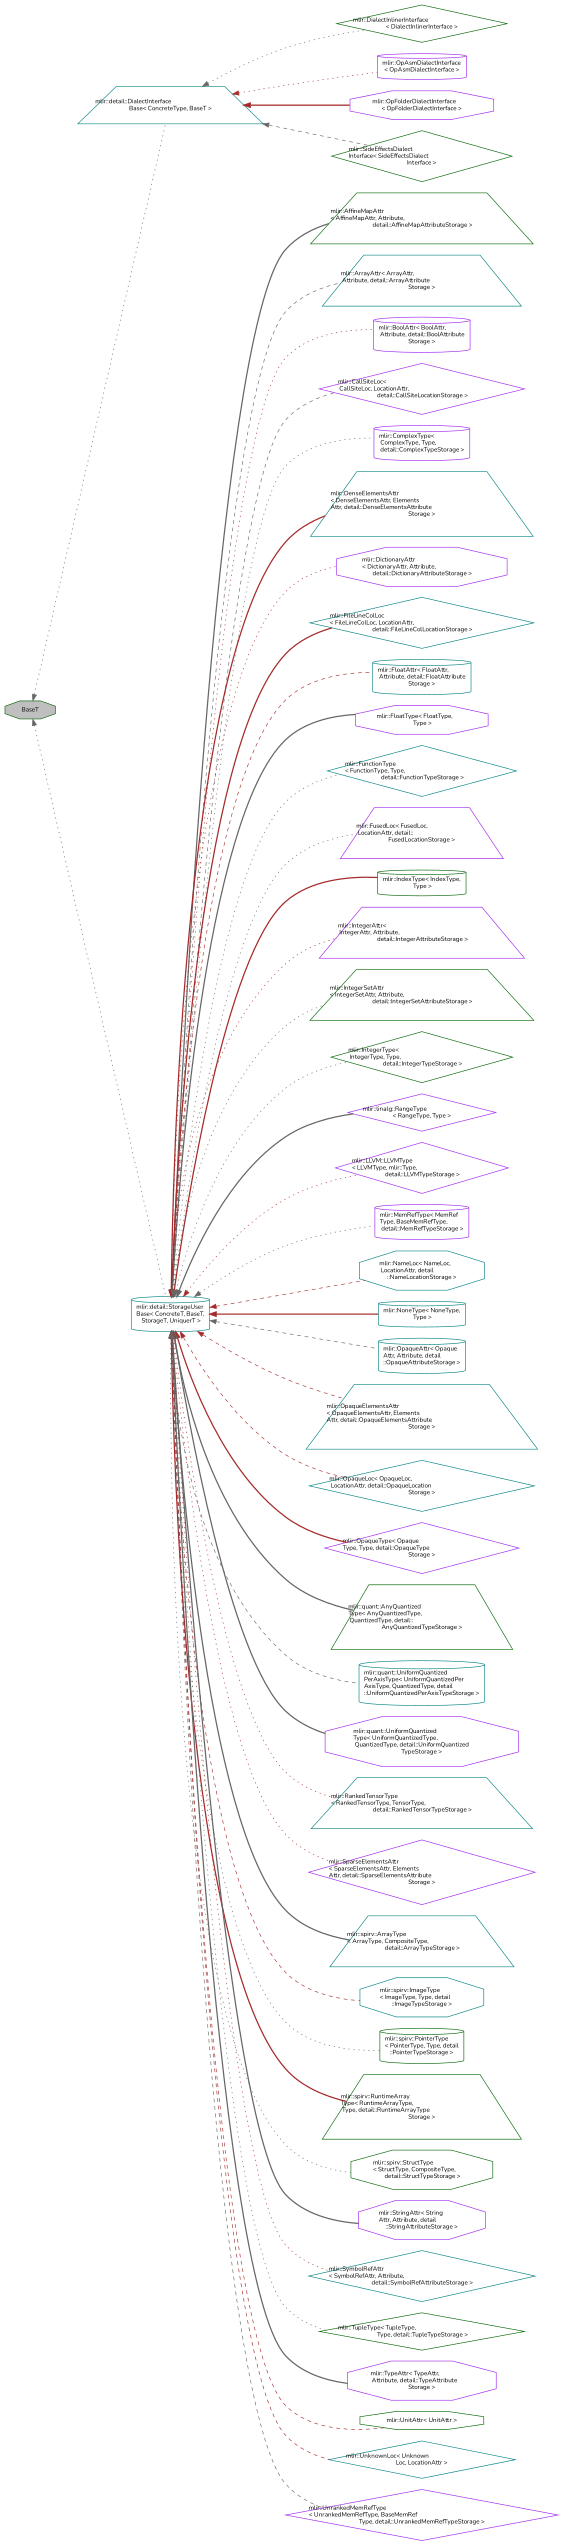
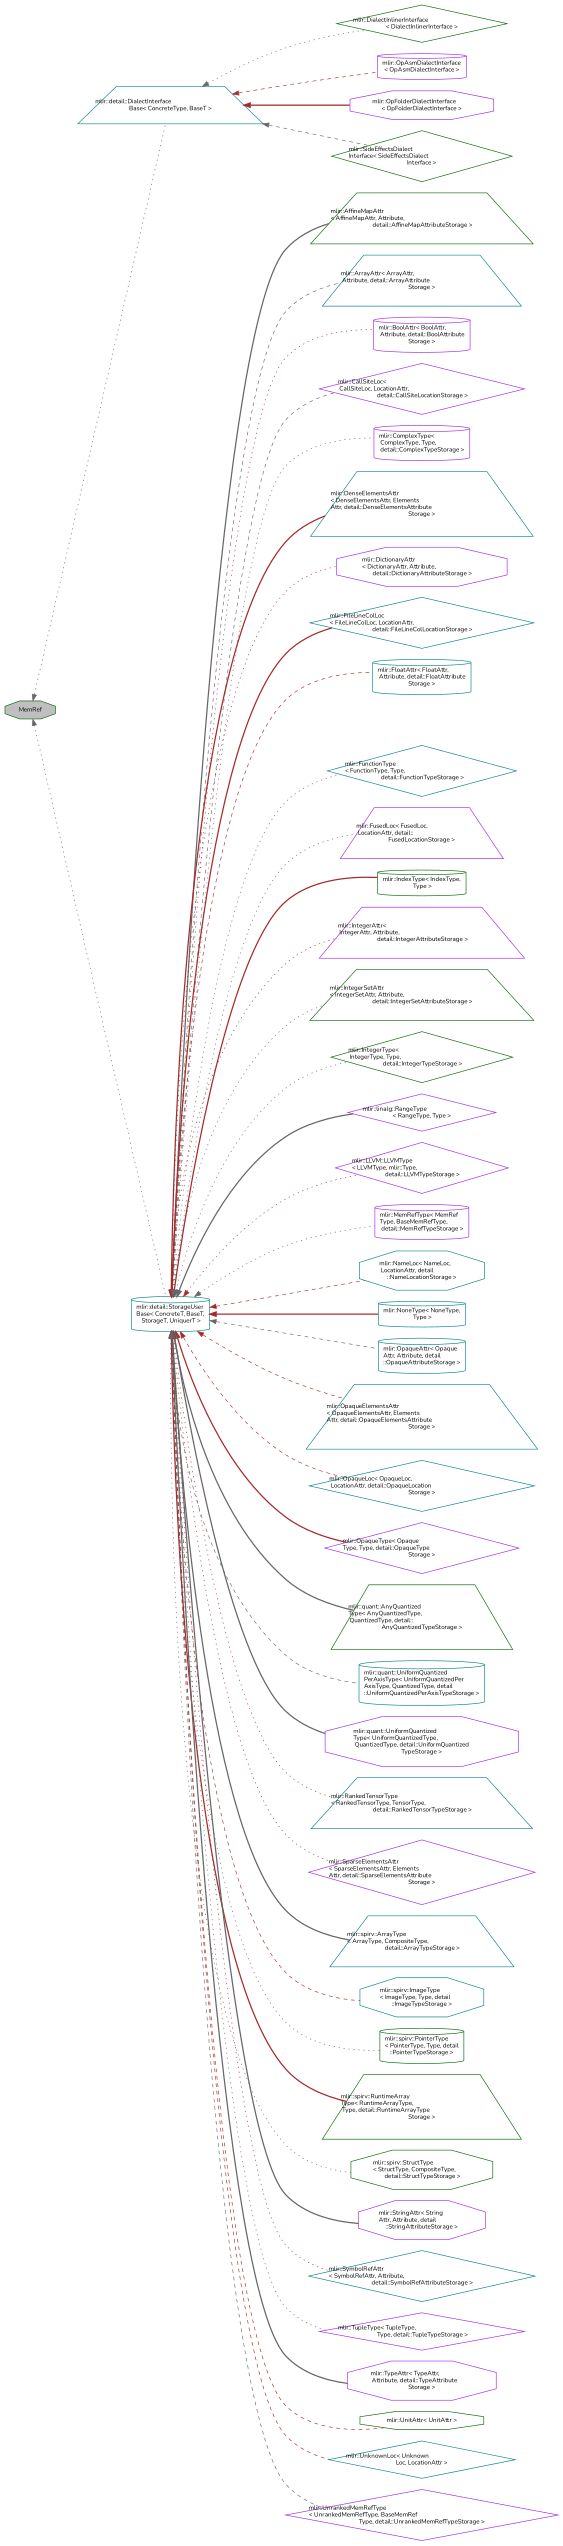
(308, 82) -> (308, 82)
(30, 710) -> (30, 710)
(422, 720) -> none
(422, 2331) -> (422, 2331)
